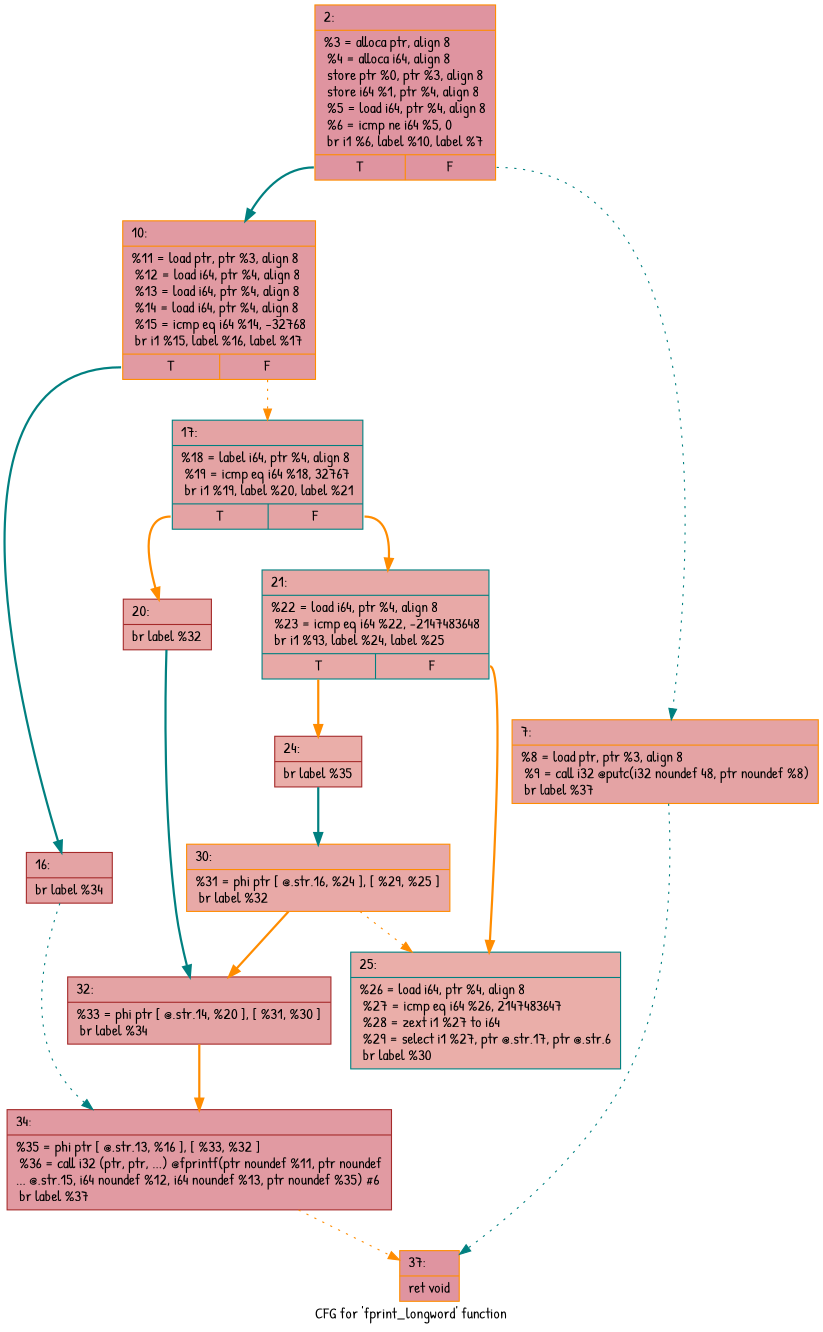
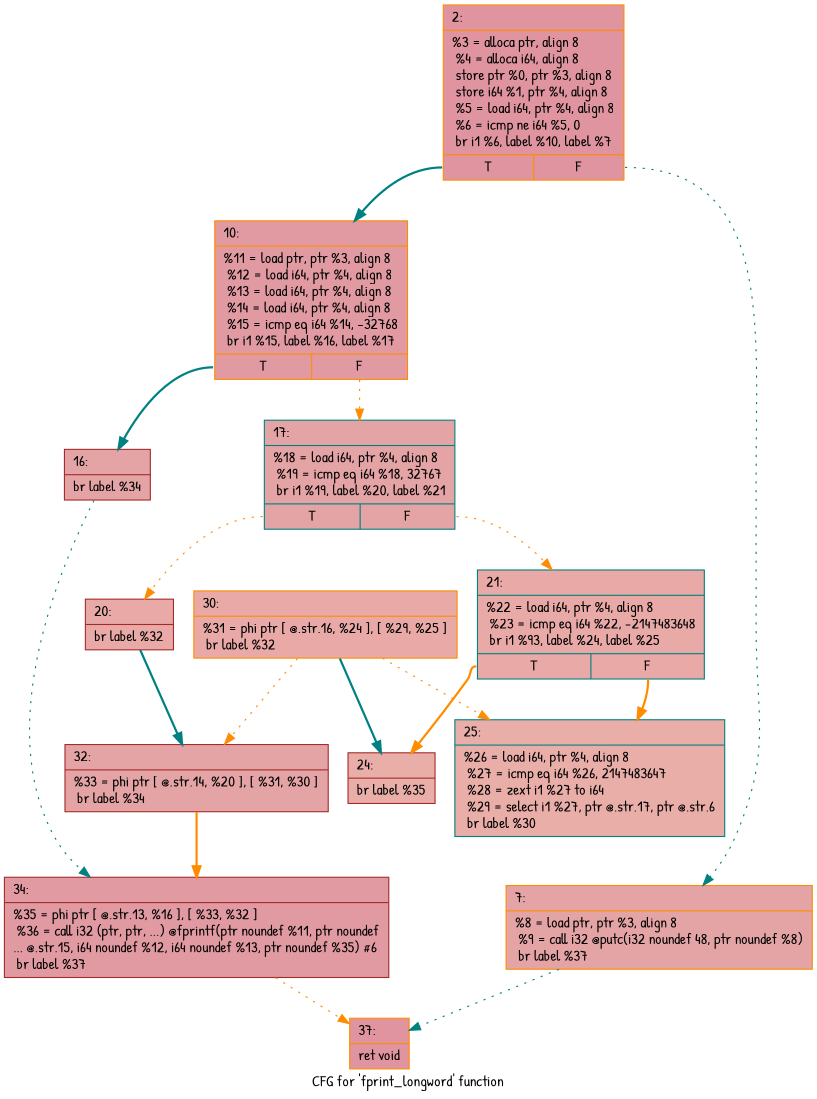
(266, 458) -> (356, 458)
(386, 531) -> (505, 530)
(149, 547) -> (199, 541)
(318, 810) -> (358, 700)
(263, 940) -> (265, 697)
